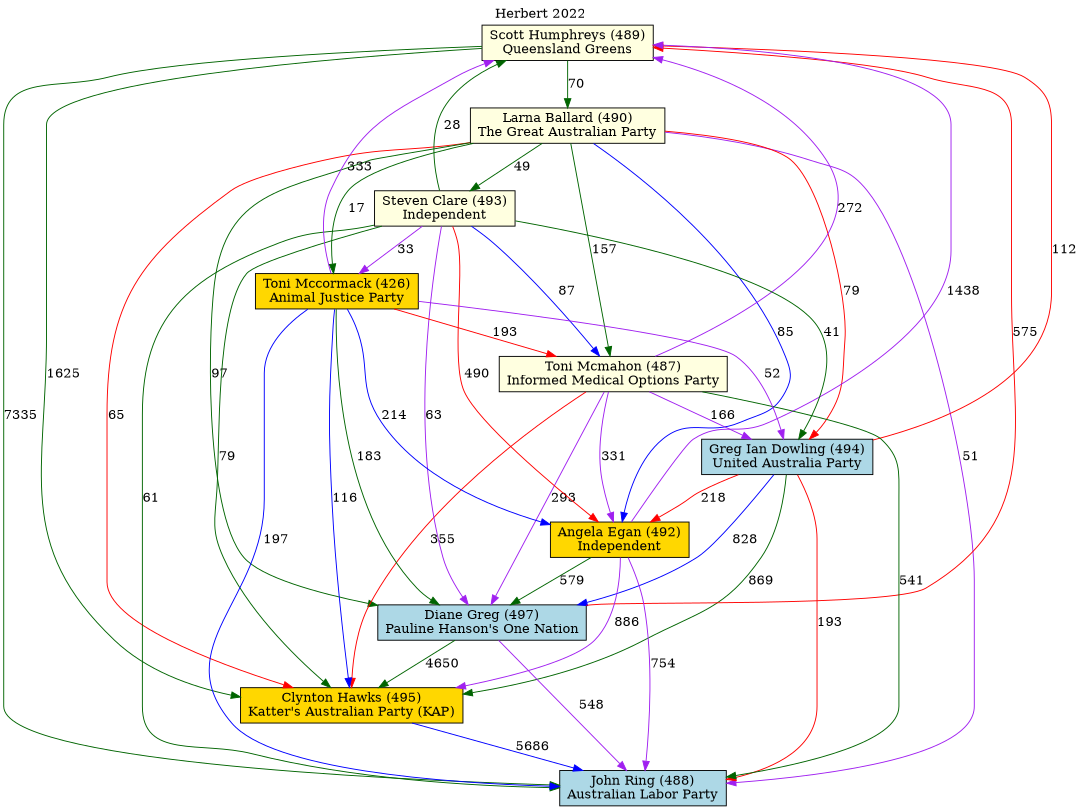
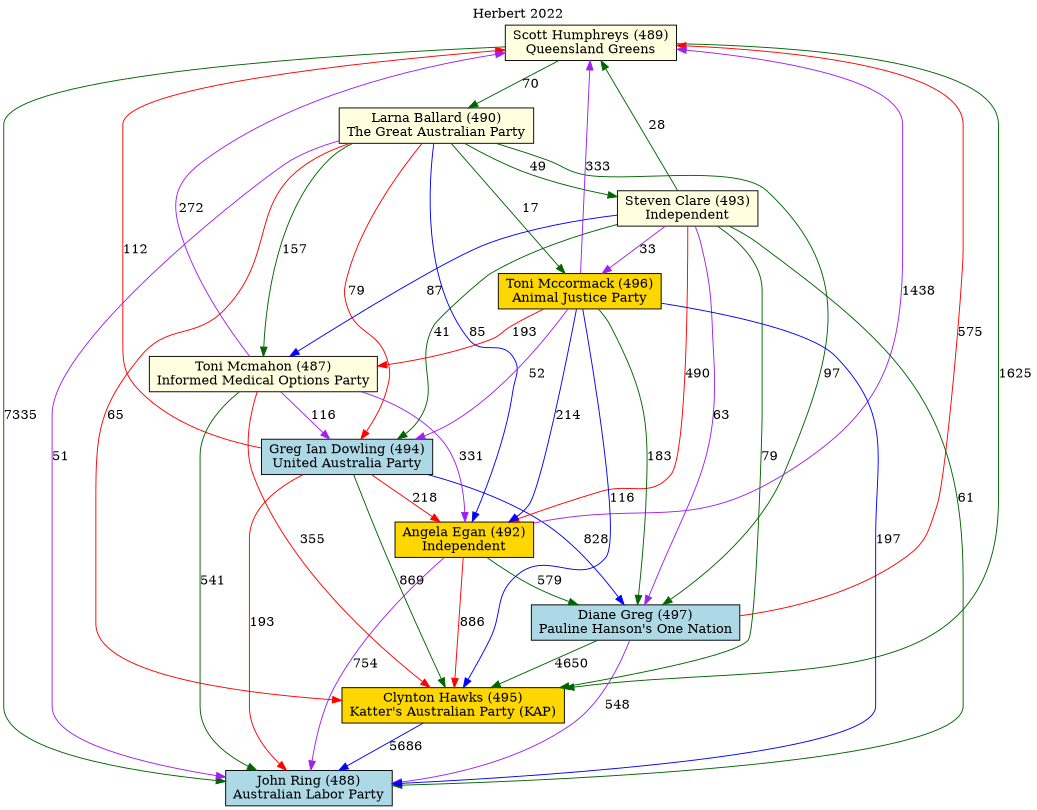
(337, 291) -> (580, 291)
(723, 415) -> (324, 415)
(550, 494) -> none
(574, 654) -> (459, 618)
